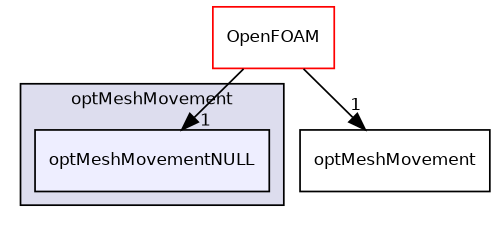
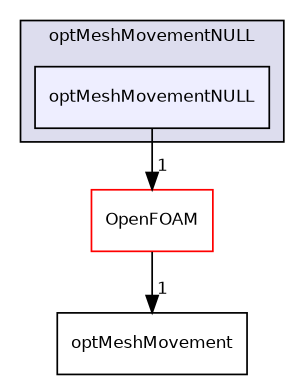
(218, 94) -> (152, 153)
(152, 100) -> (152, 37)
